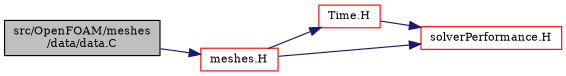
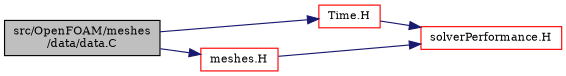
(289, 40) -> (234, 26)
